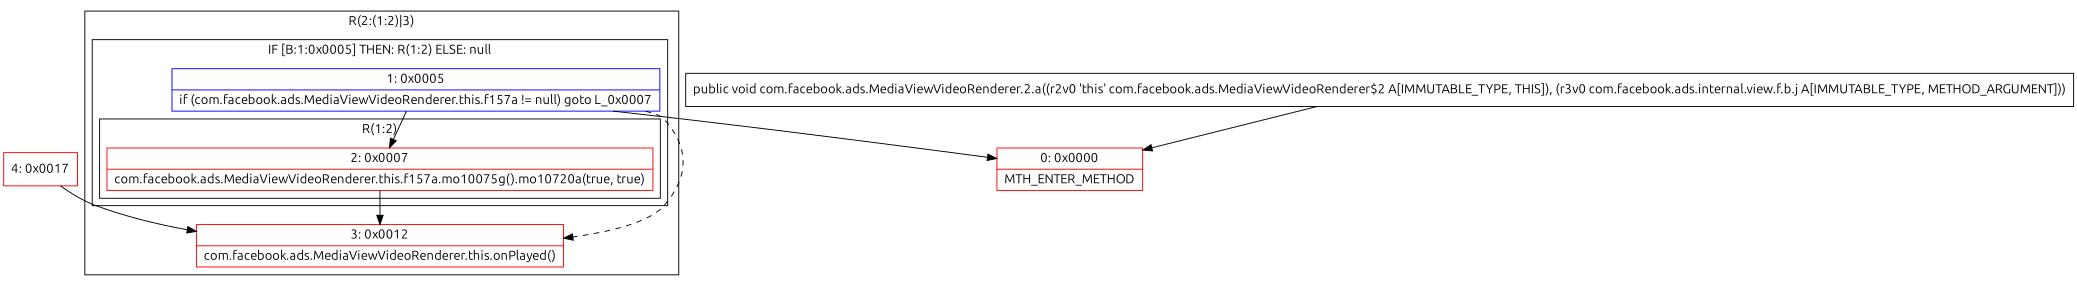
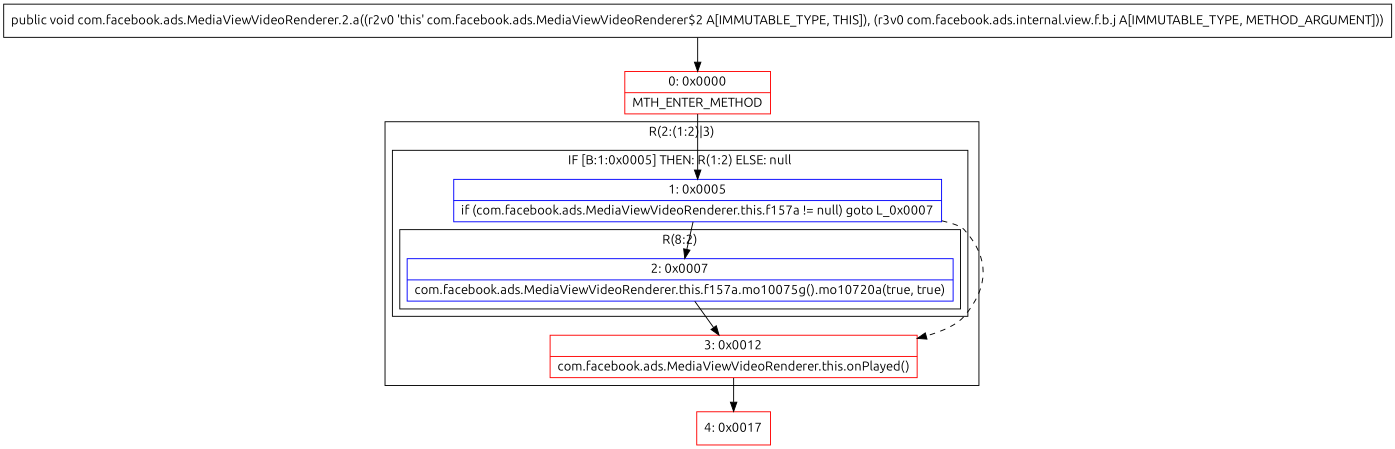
(380, 130) -> (680, 240)
(800, 133) -> (698, 142)
(380, 169) -> (680, 280)
(121, 214) -> (734, 391)
